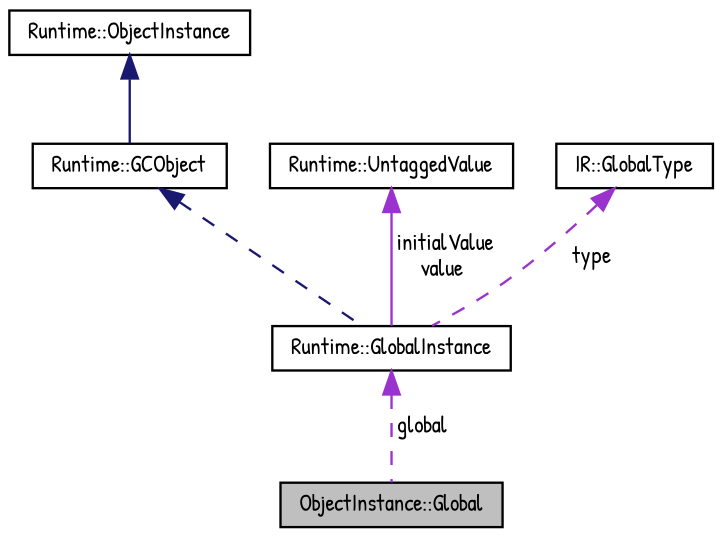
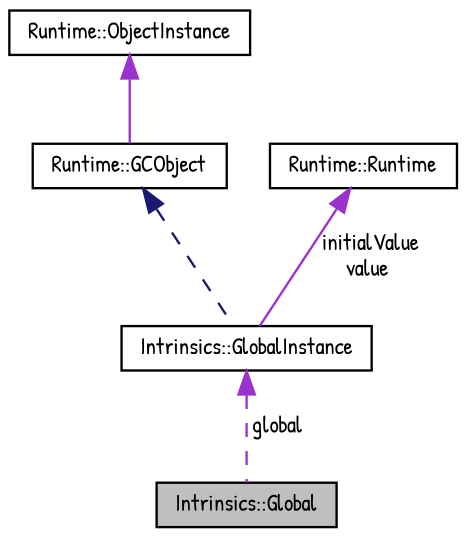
(130, 111) -> (130, 111)
(392, 166) -> (363, 166)
(635, 166) -> none
(392, 348) -> (247, 348)
(392, 505) -> (247, 505)
